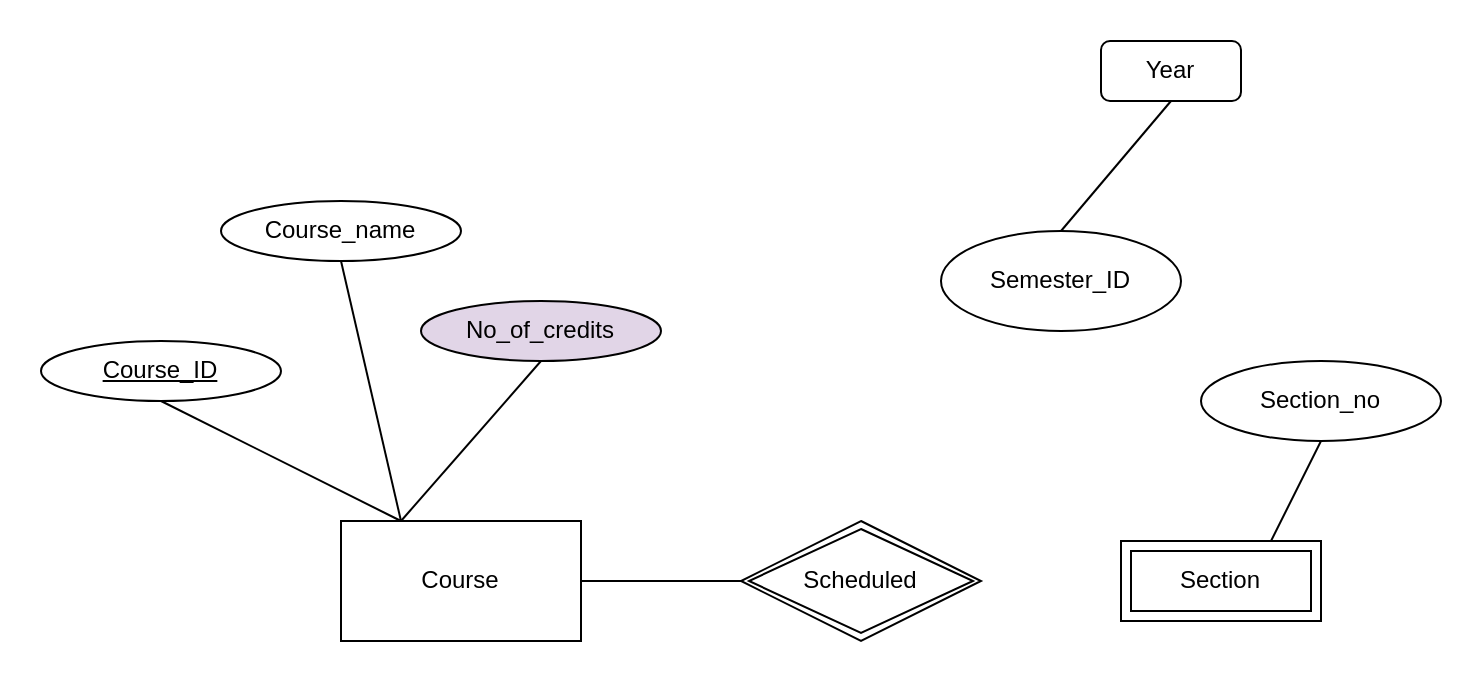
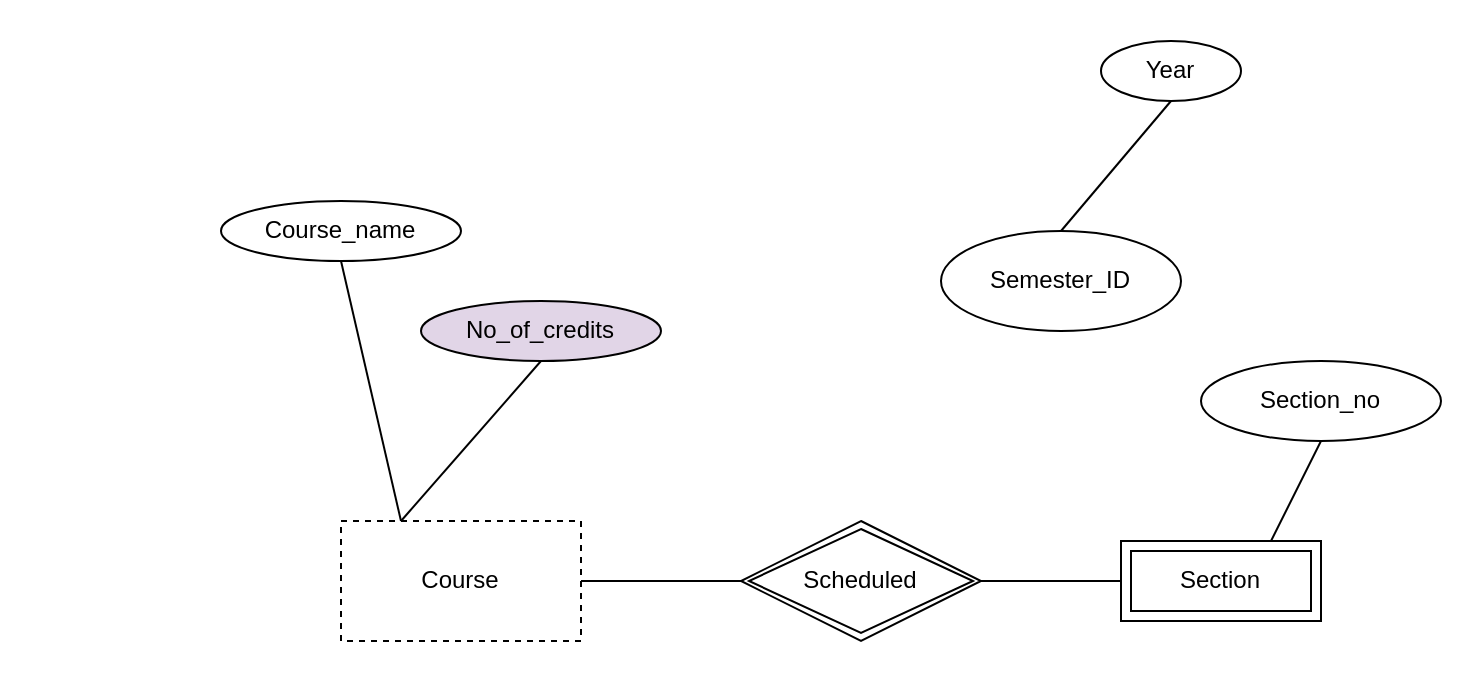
(1171, 71) -> (1171, 71)
(161, 371) -> none
(279, 460) -> none
(461, 581) -> (461, 581)
none -> (1051, 581)
